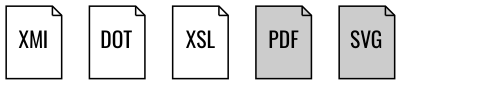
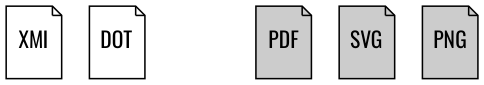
(200, 42) -> none
none -> (450, 42)
